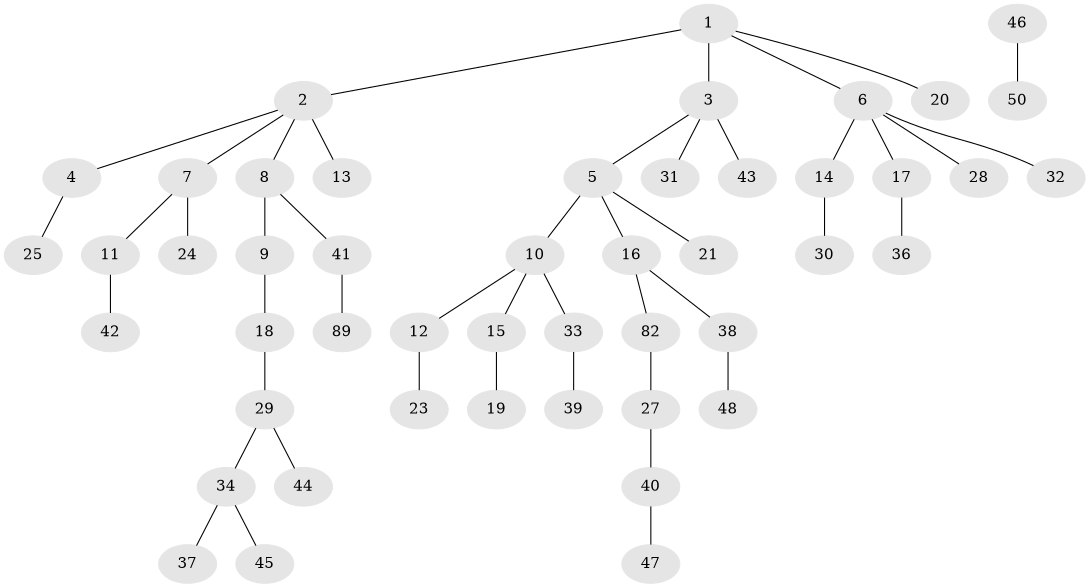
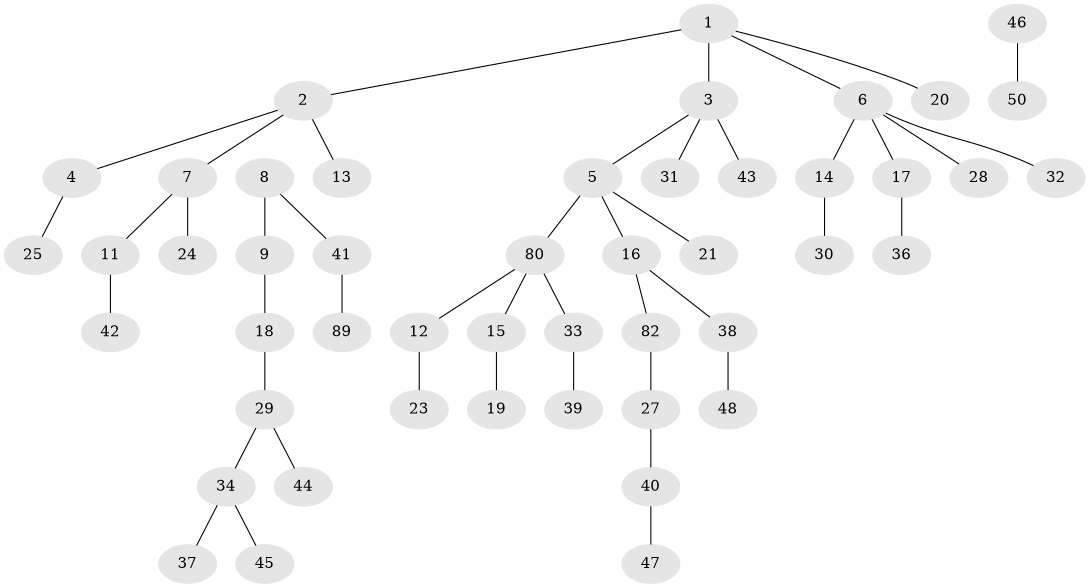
(284, 139) -> none
(535, 255) -> (535, 255)
